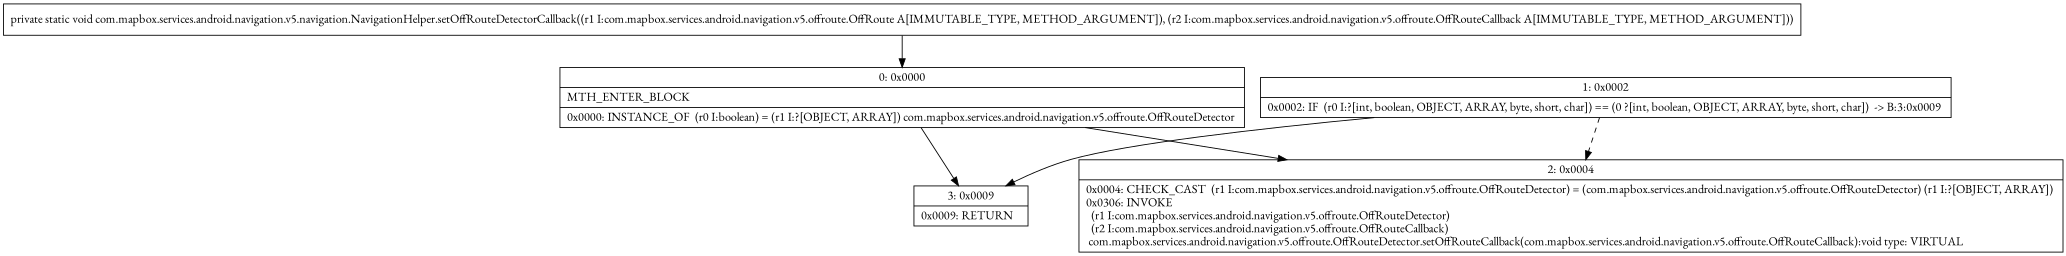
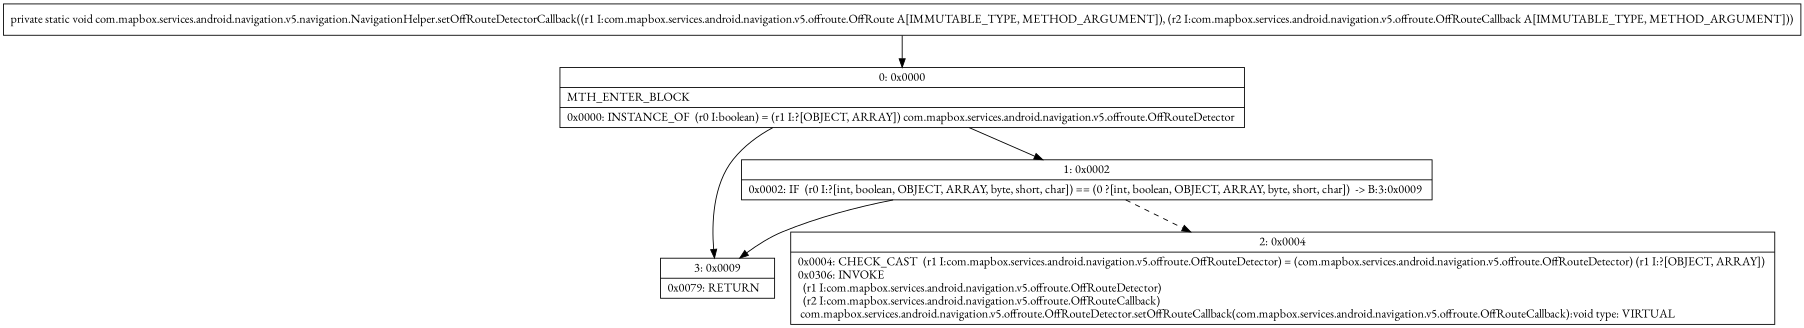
(1191, 145) -> (1002, 142)
(971, 216) -> (718, 288)
